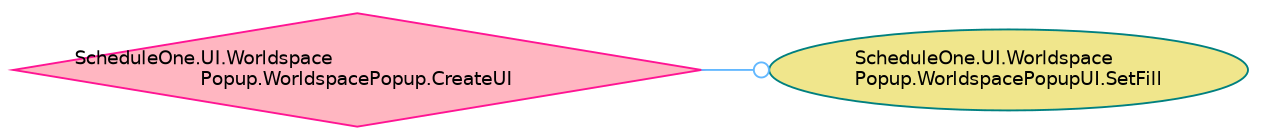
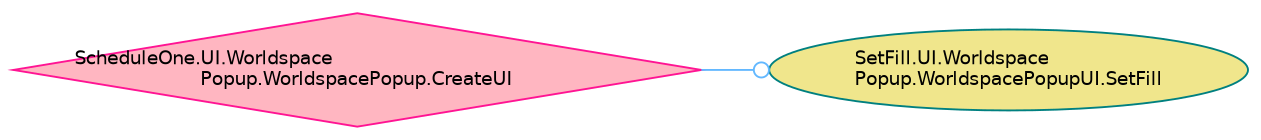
(1009, 70) -> (1009, 70)
